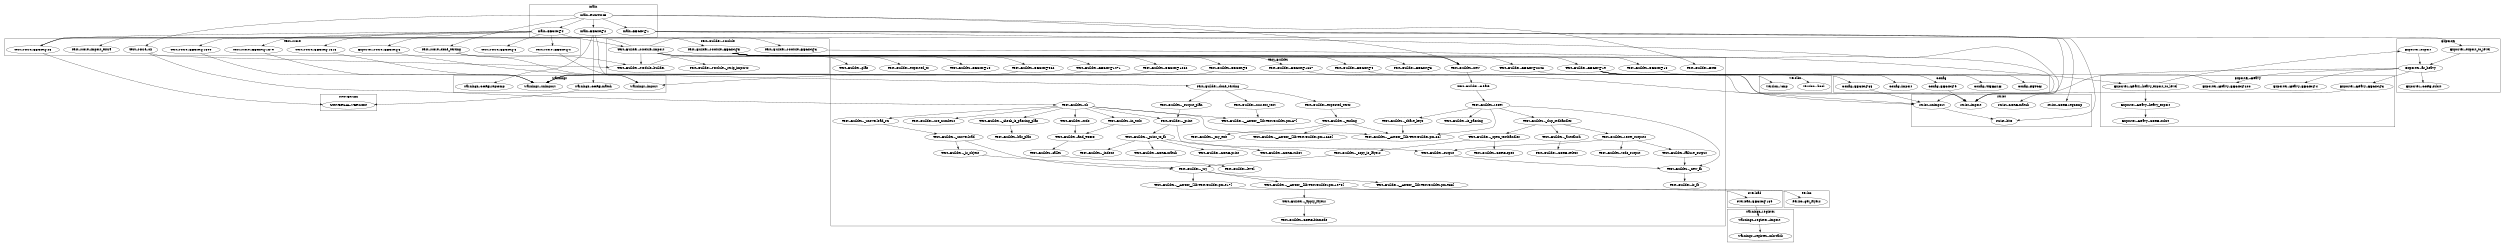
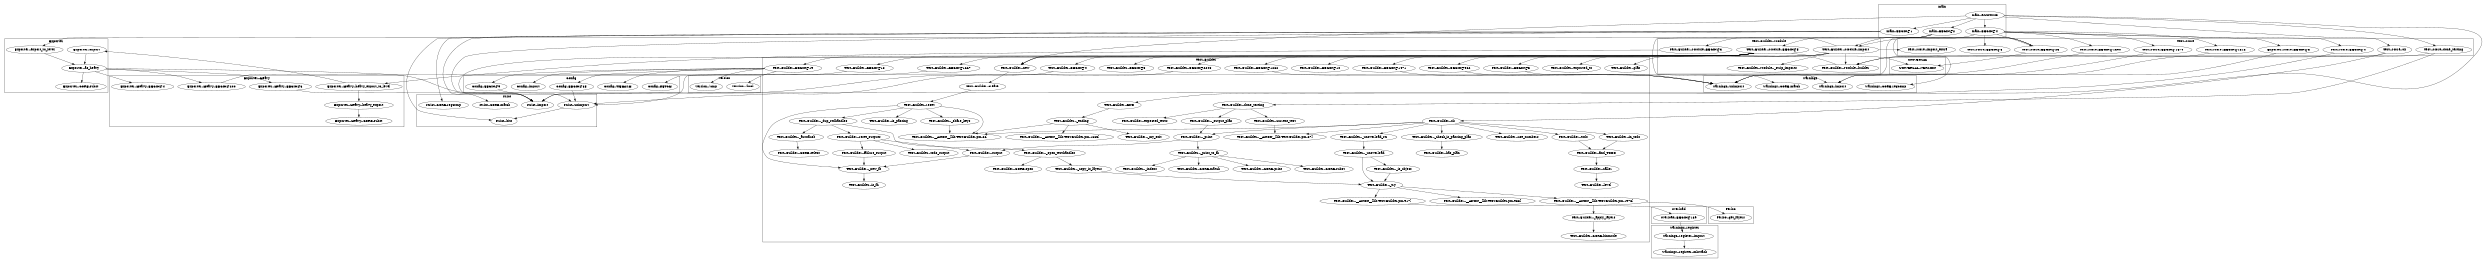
none -> (1945, 37)
(478, 100) -> (1849, 56)
(1333, 112) -> (1097, 113)
